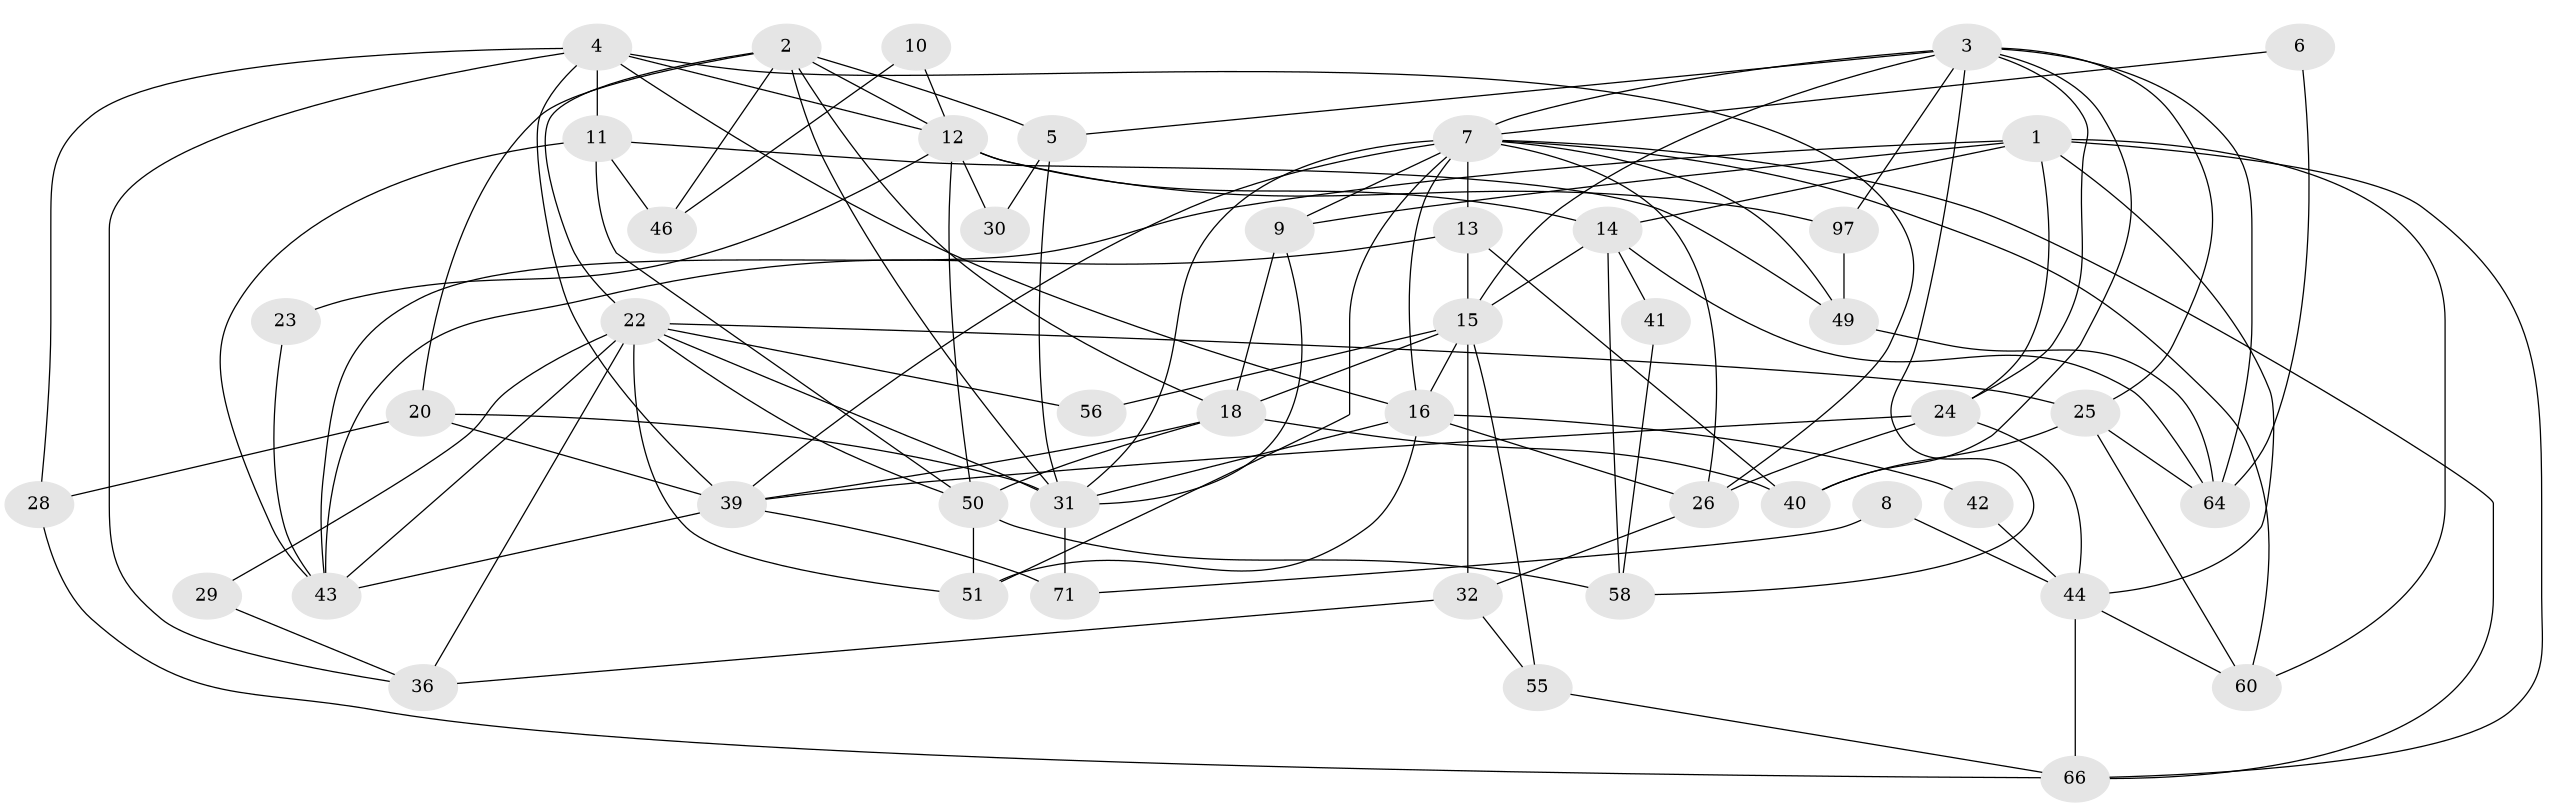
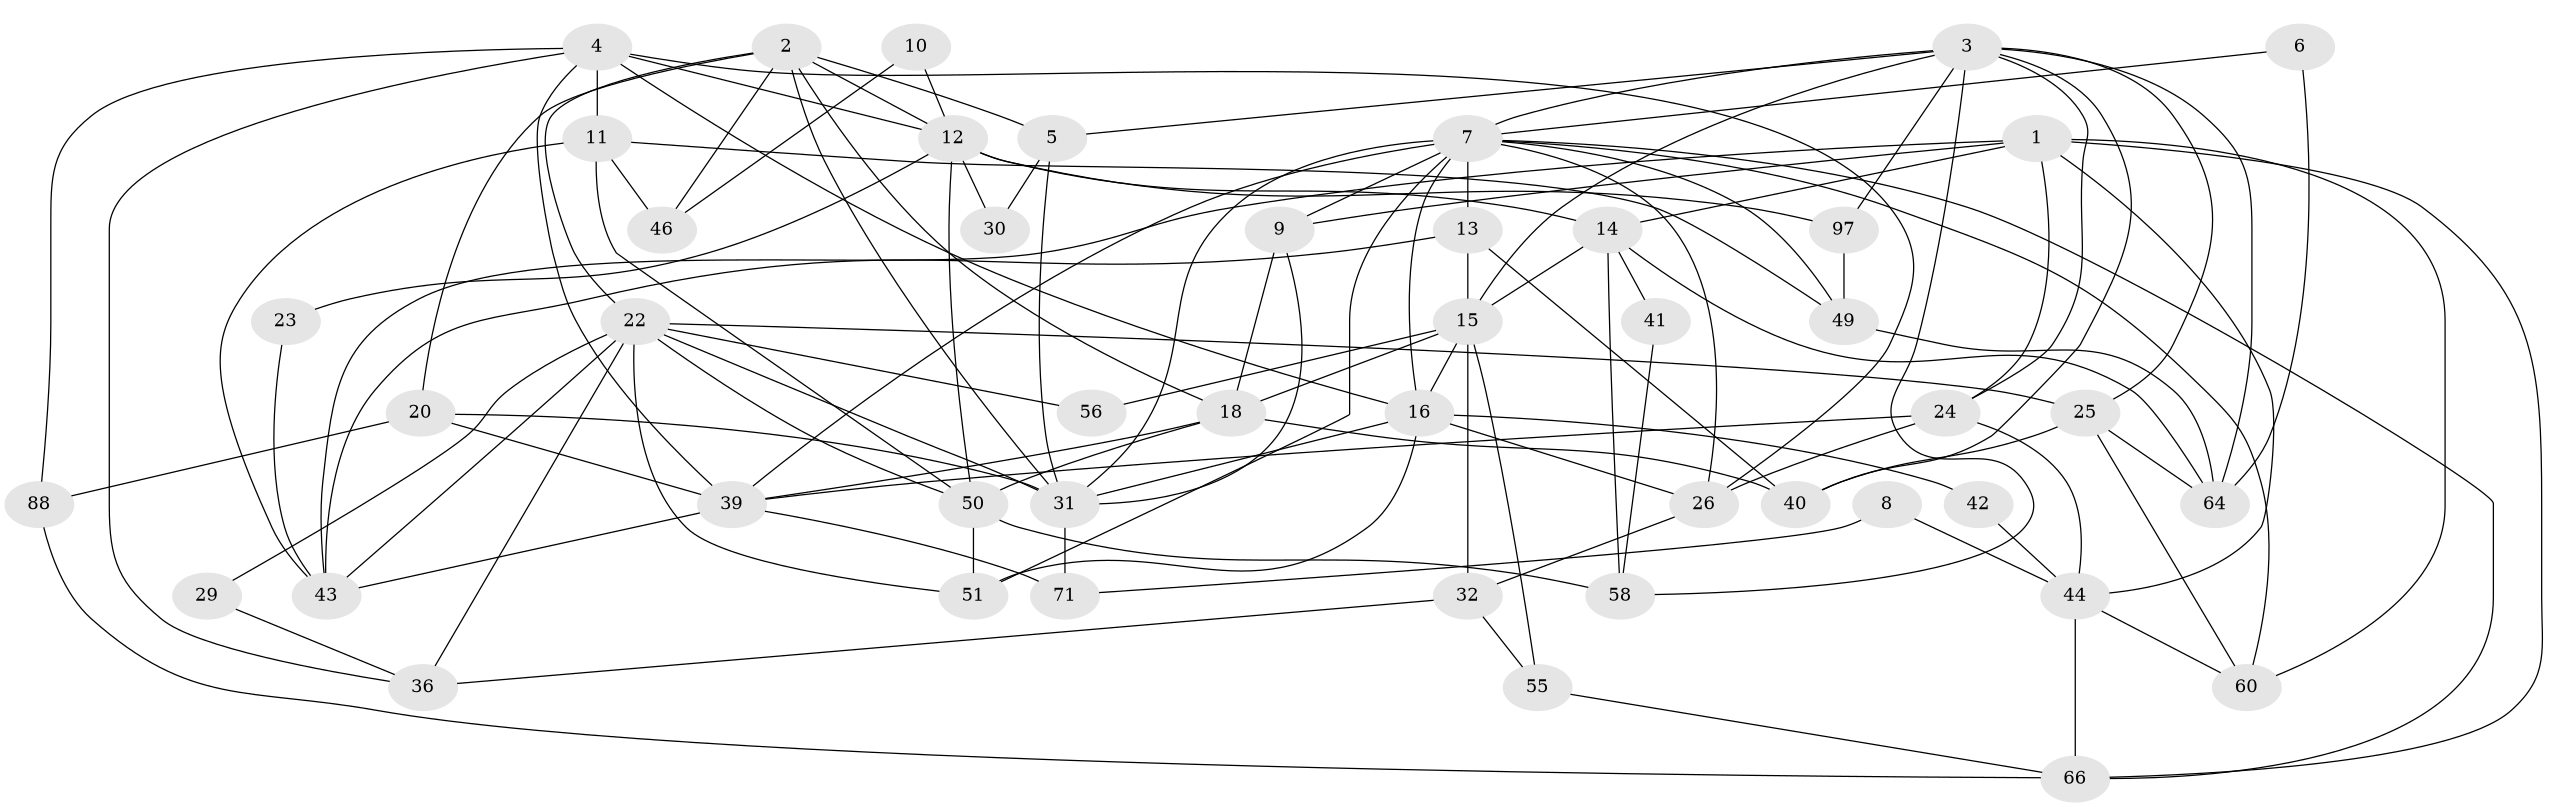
(39, 505) -> (39, 505)
